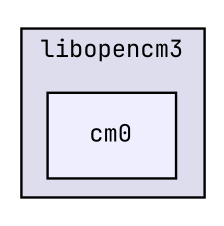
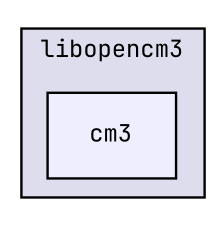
(112, 136) -> (112, 136)
